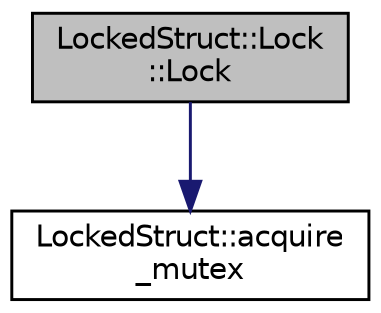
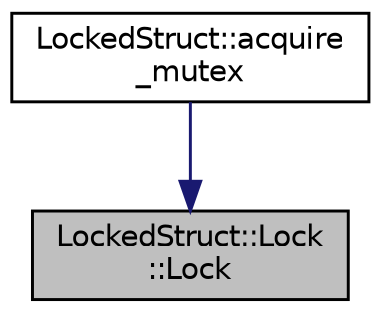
(190, 141) -> (190, 141)
